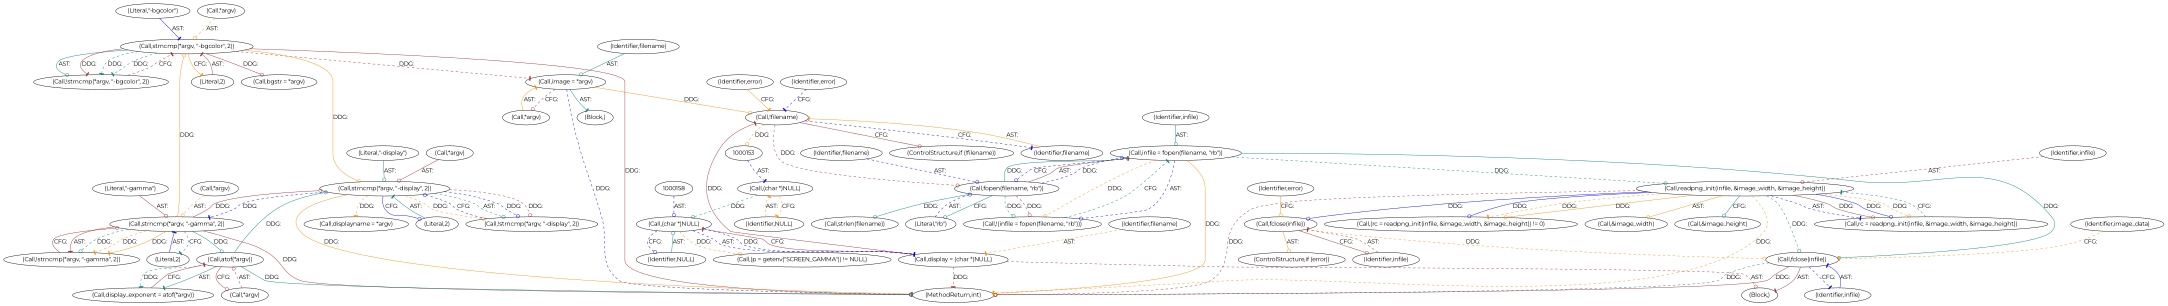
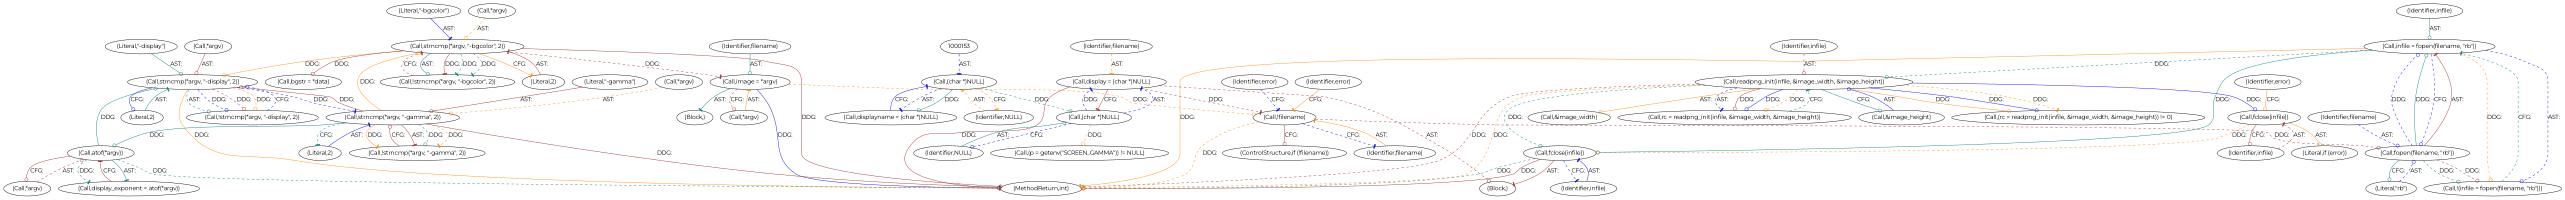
(279, 82) -> (303, 82)
none -> (1873, 97)
(672, 100) -> (1022, 90)
none -> (891, 118)
(755, 132) -> (1183, 175)
(674, 189) -> none
(356, 224) -> none
(855, 224) -> none
(2117, 224) -> none
(755, 235) -> (1200, 100)
(1292, 260) -> (2325, 153)
(953, 276) -> (940, 133)
(616, 278) -> (848, 183)
(574, 291) -> (557, 184)
